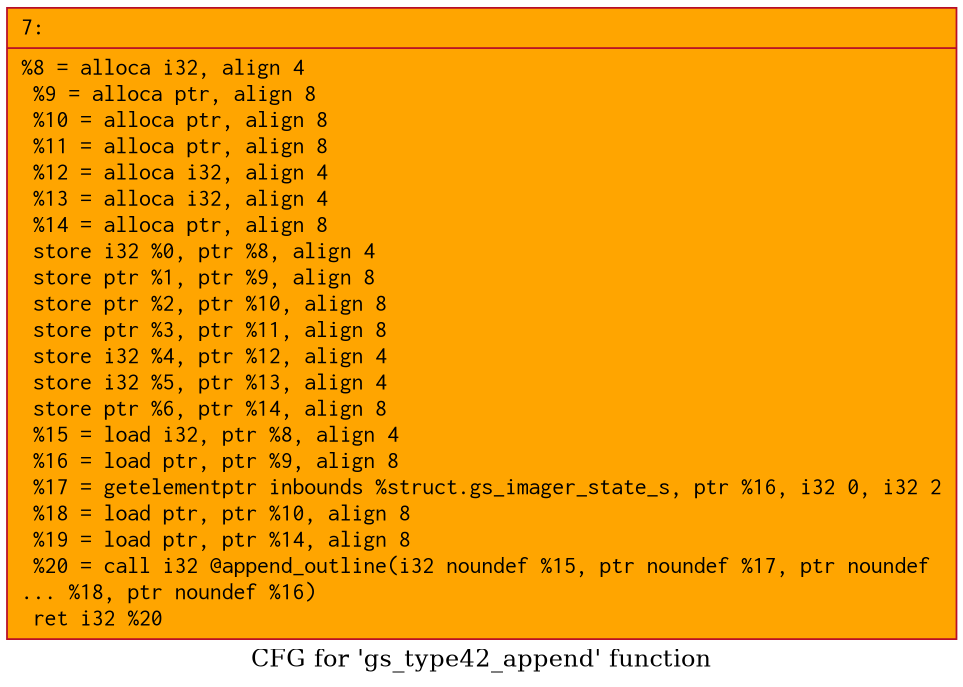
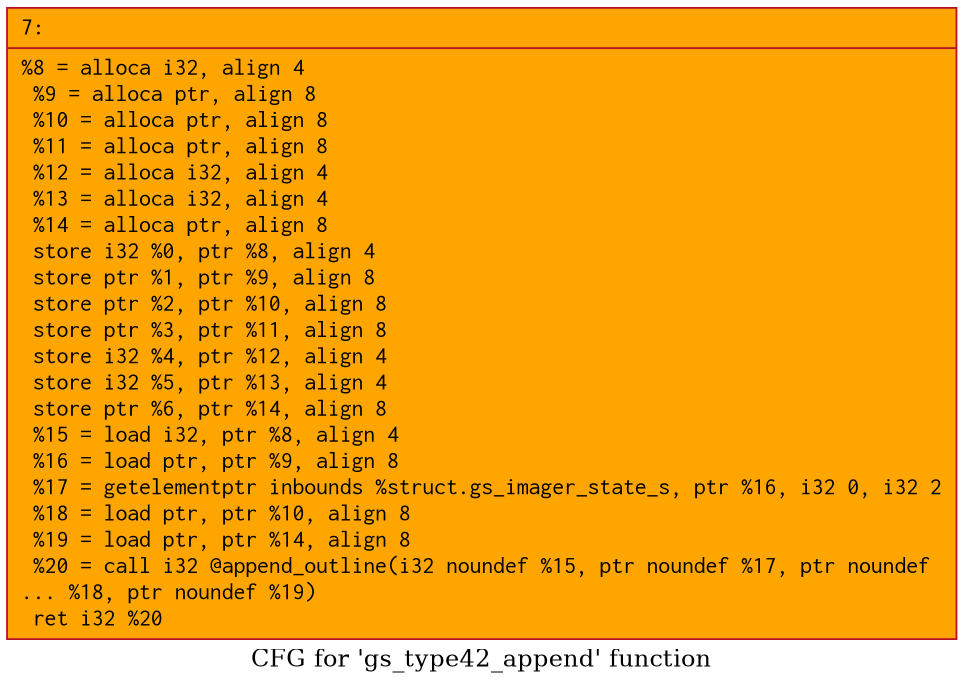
(169, 592) -> (169, 592)
